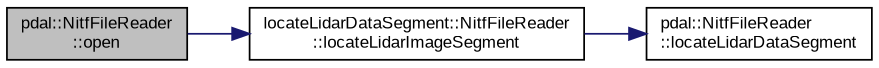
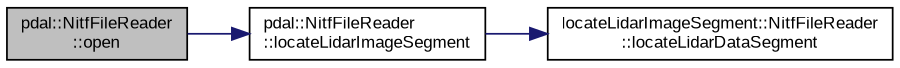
(417, 34) -> (367, 34)
(759, 34) -> (720, 34)
